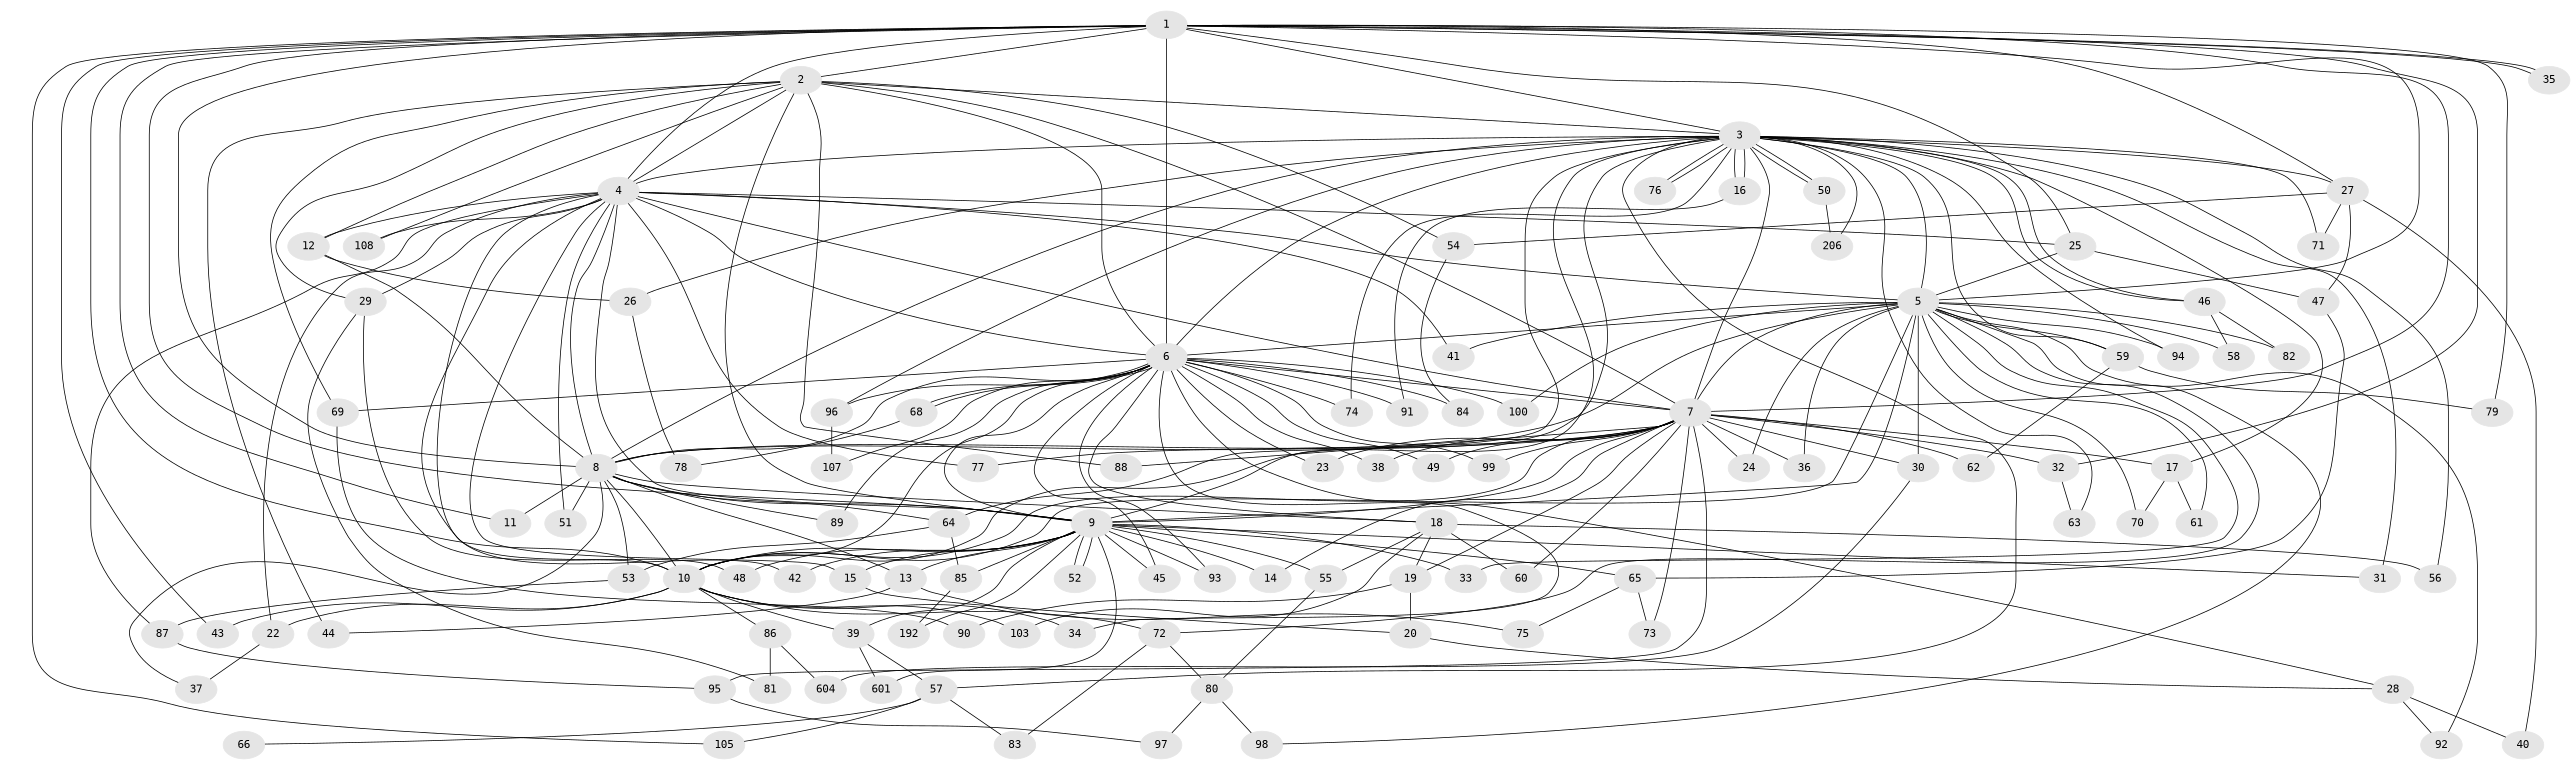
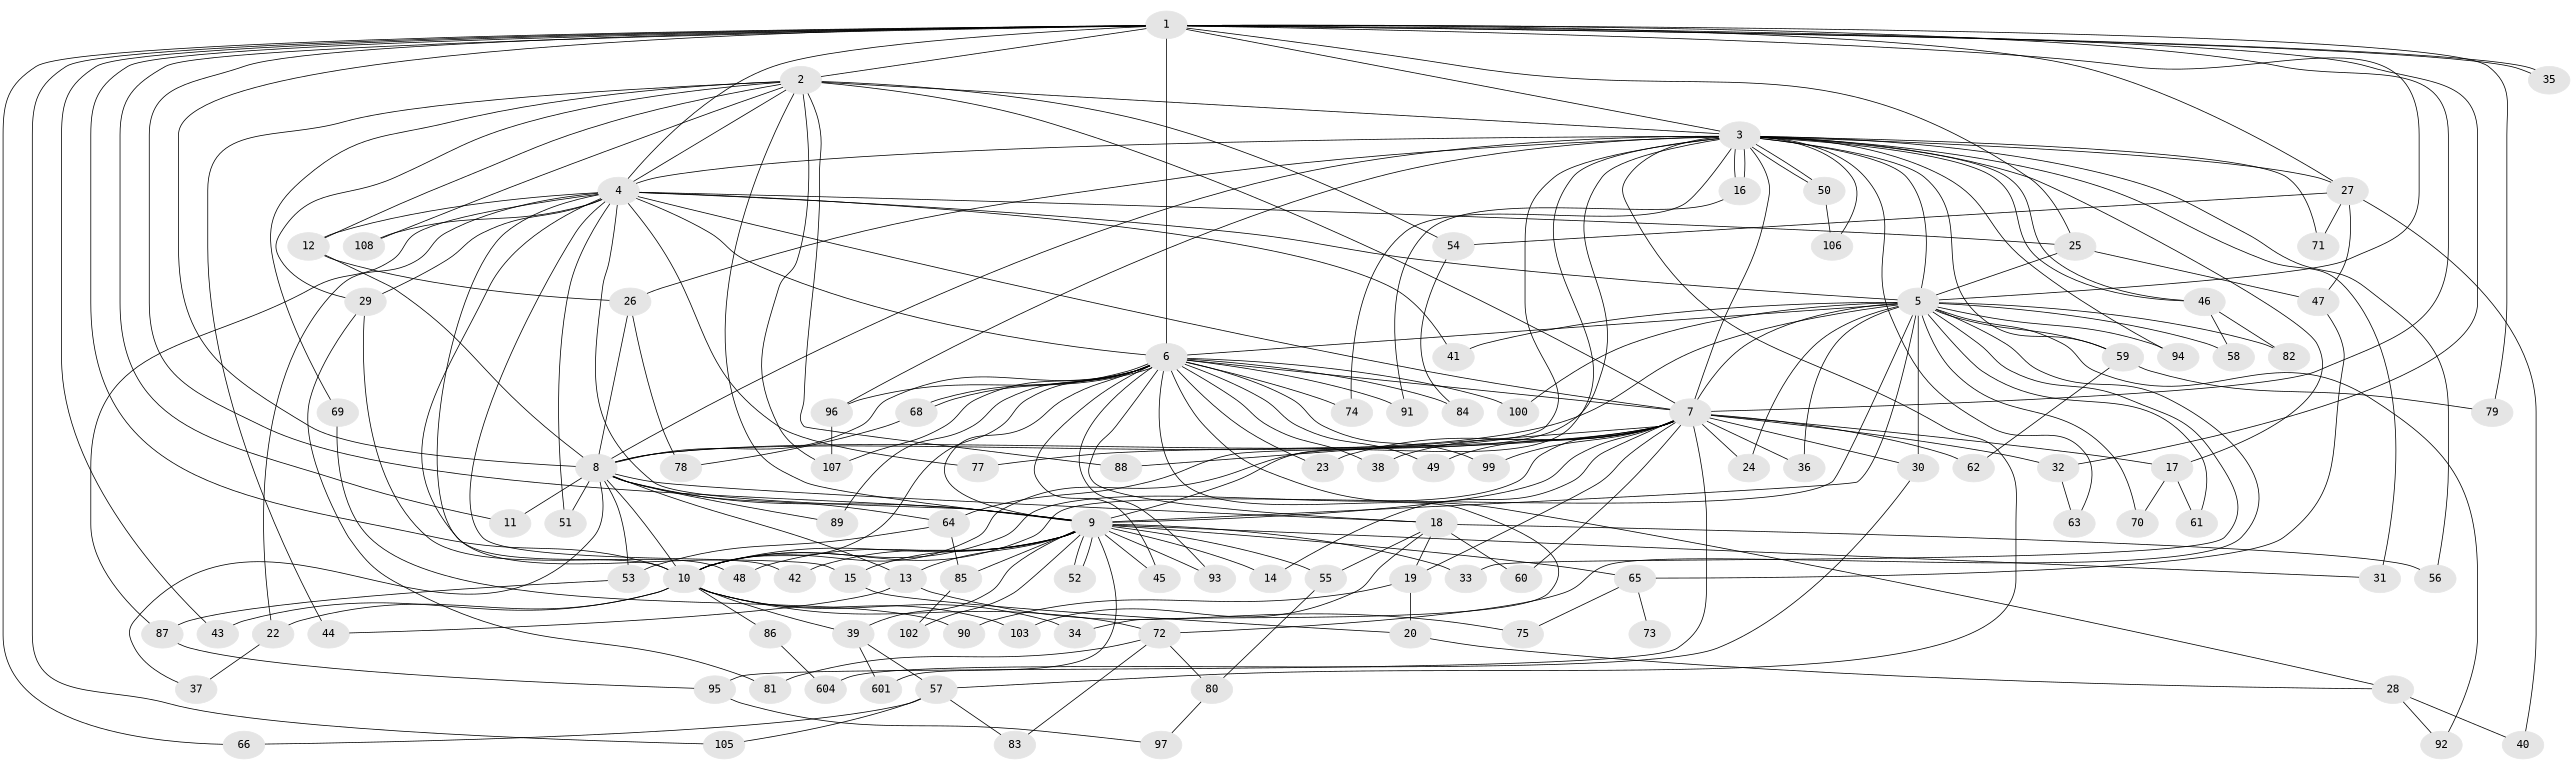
none -> (68, 60)
(1043, 139) -> (780, 284)
(1425, 187) -> none
(1655, 191) -> none
(1832, 246) -> (1832, 246)
(571, 326) -> (613, 385)
(772, 384) -> none
(1676, 524) -> none
(909, 634) -> (909, 634)
(770, 662) -> (963, 657)
(1262, 745) -> none
